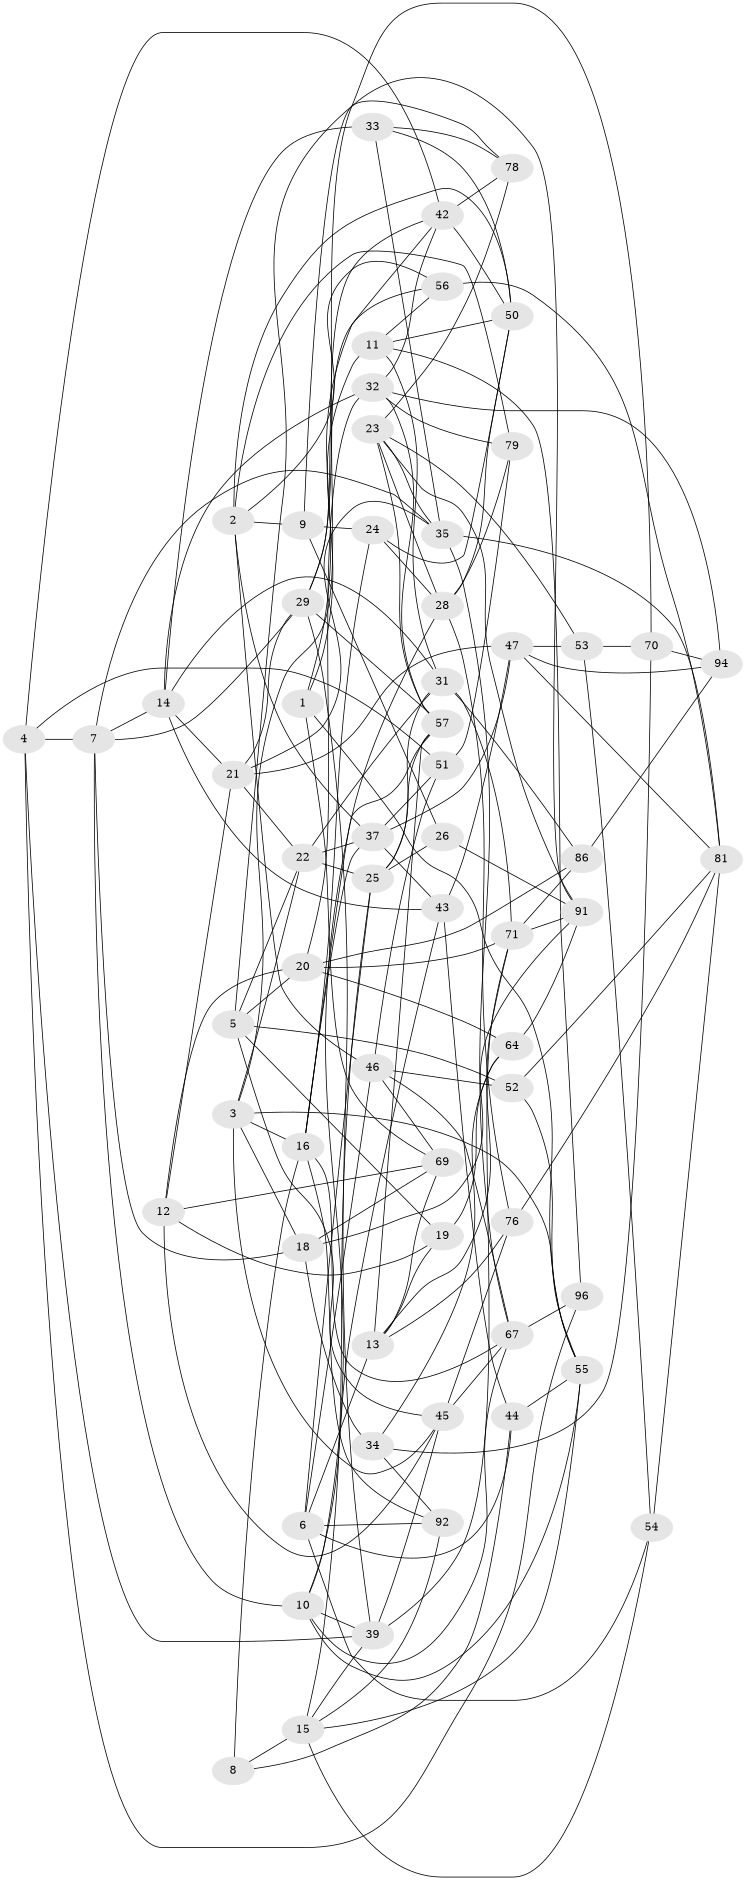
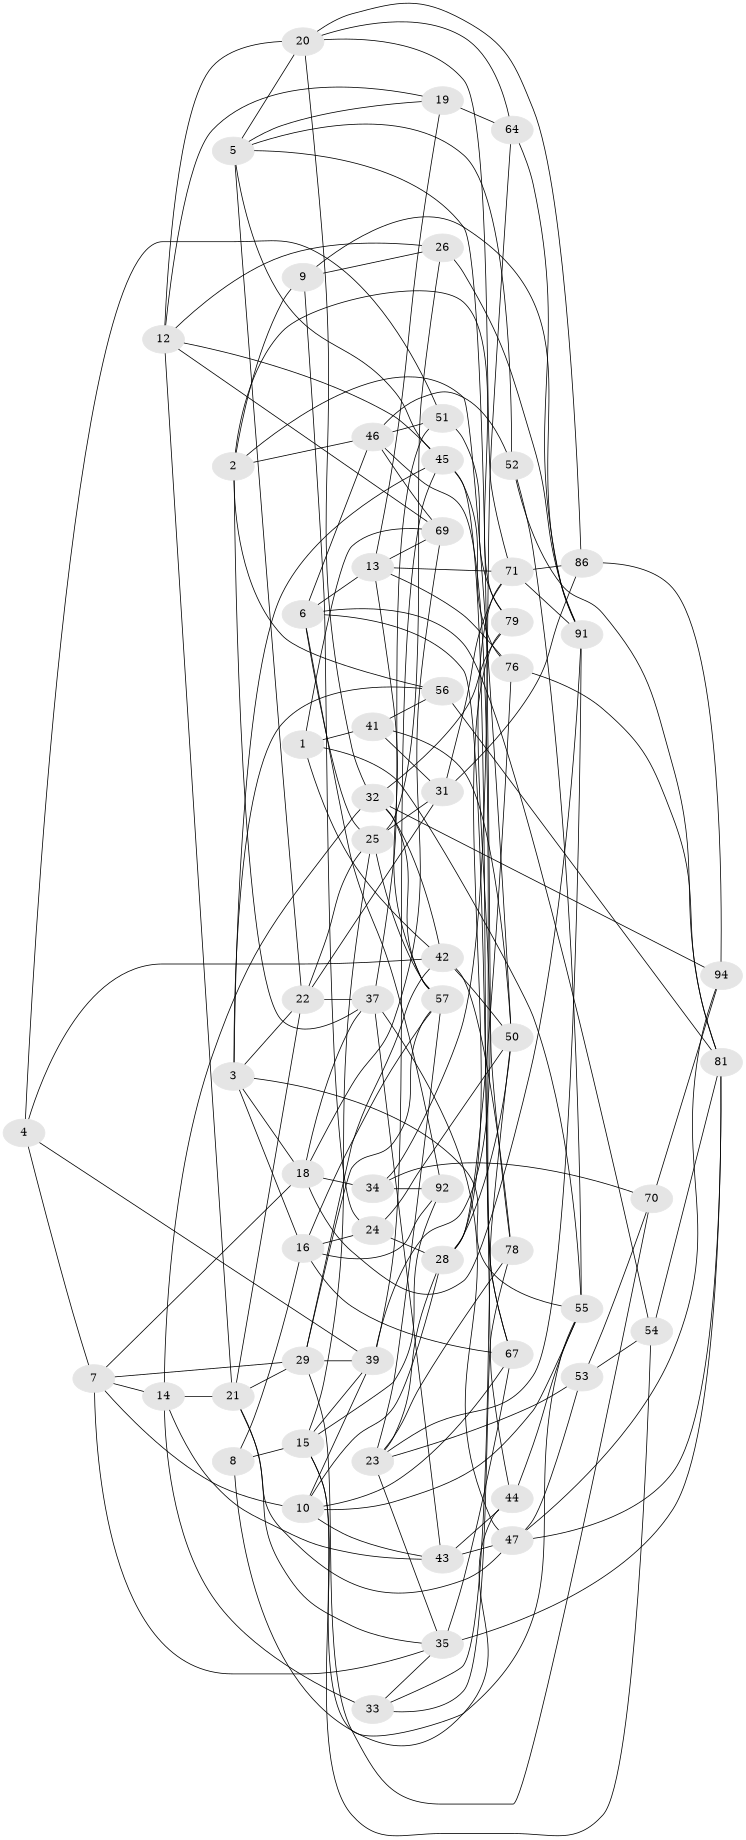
none -> (288, 255)
(373, 346) -> (373, 727)
(297, 579) -> none
(326, 989) -> (327, 1083)
(582, 1297) -> none
